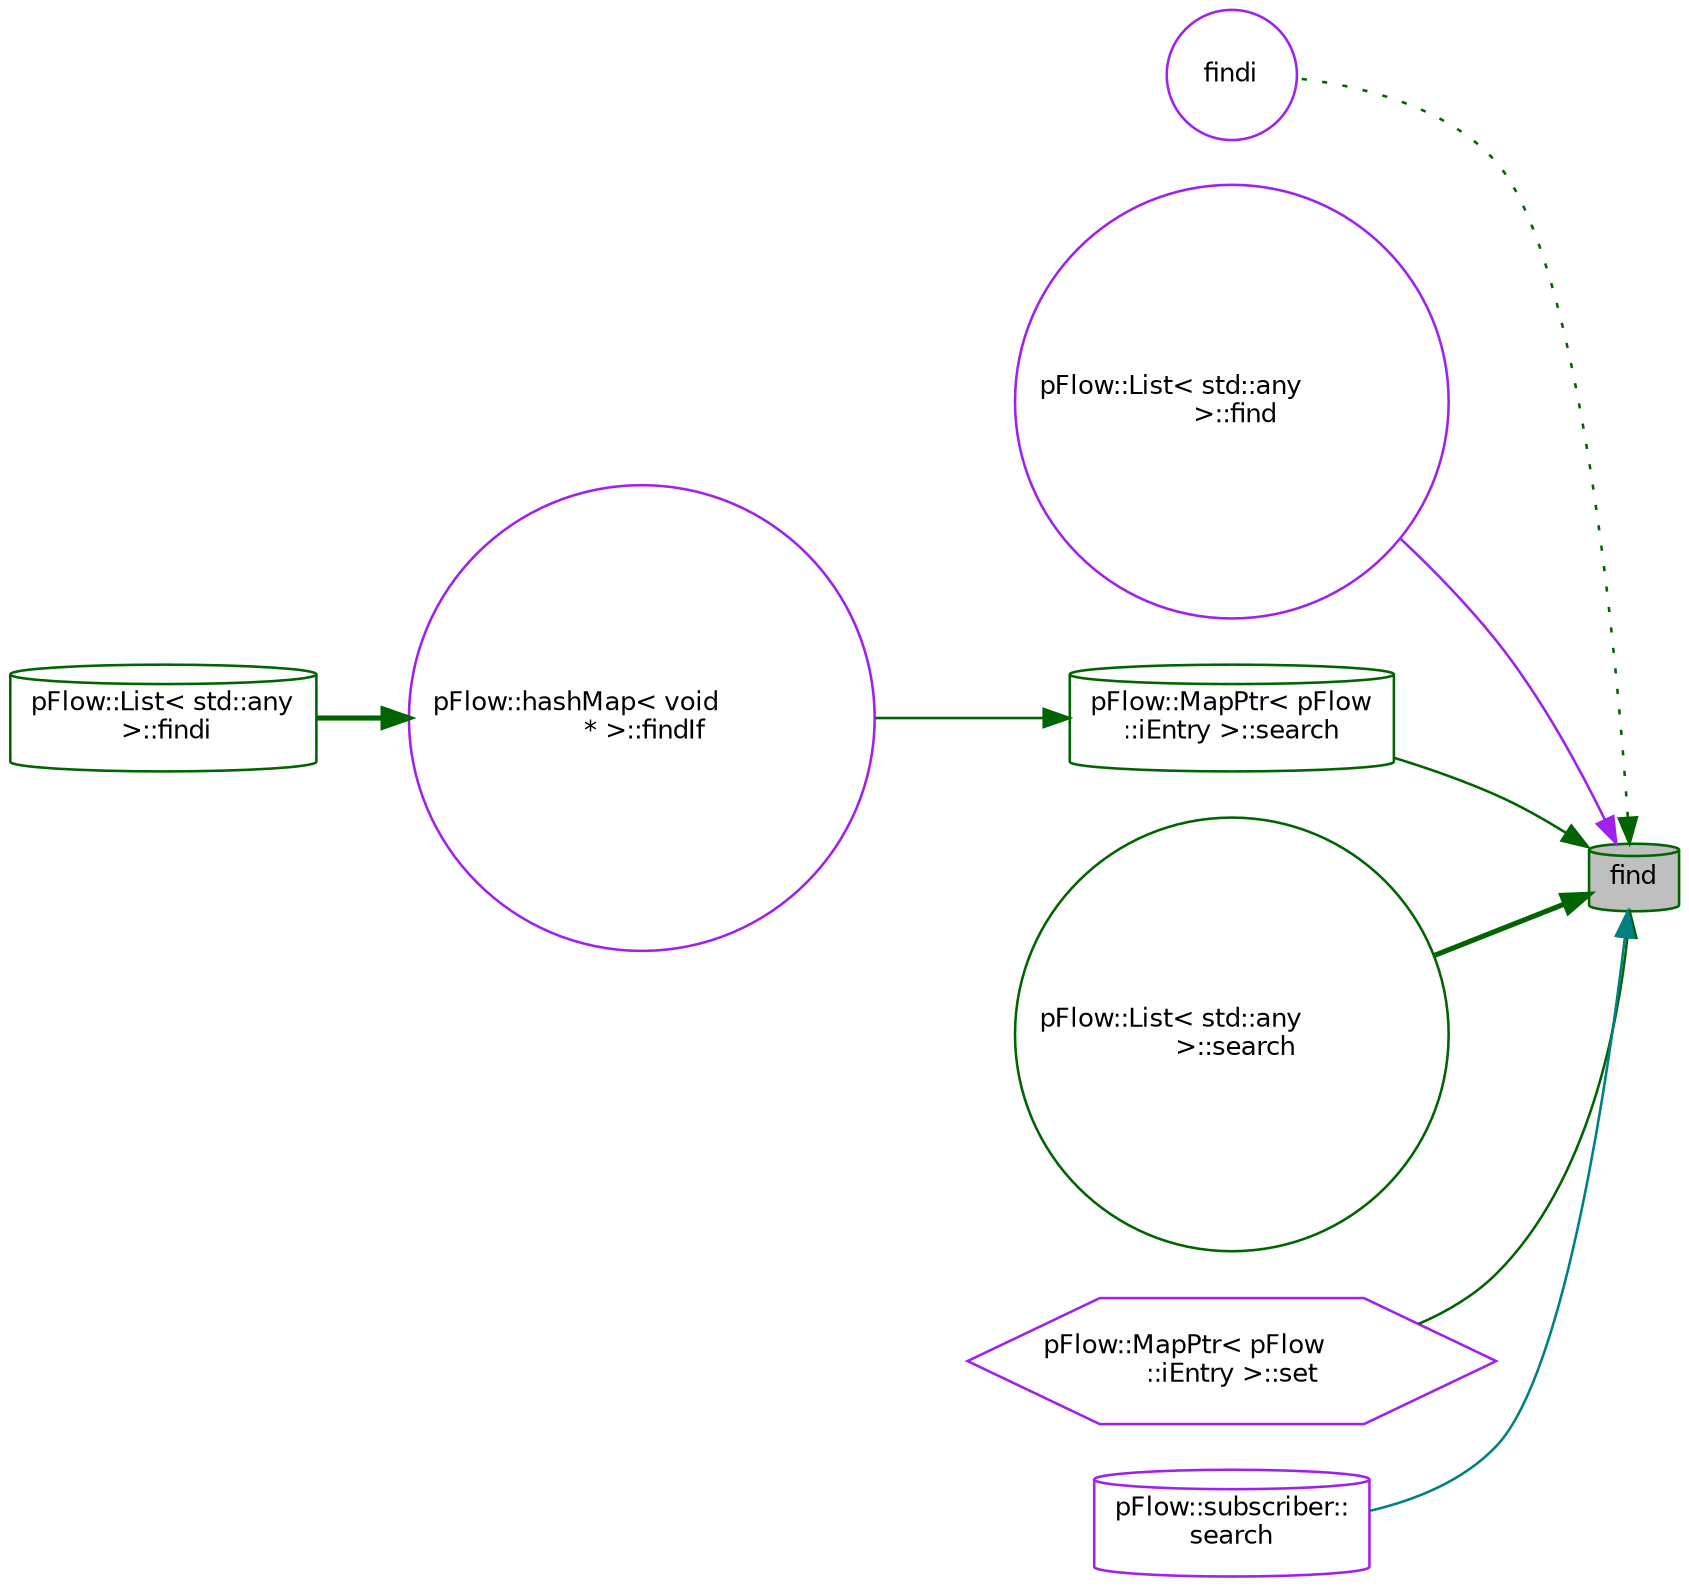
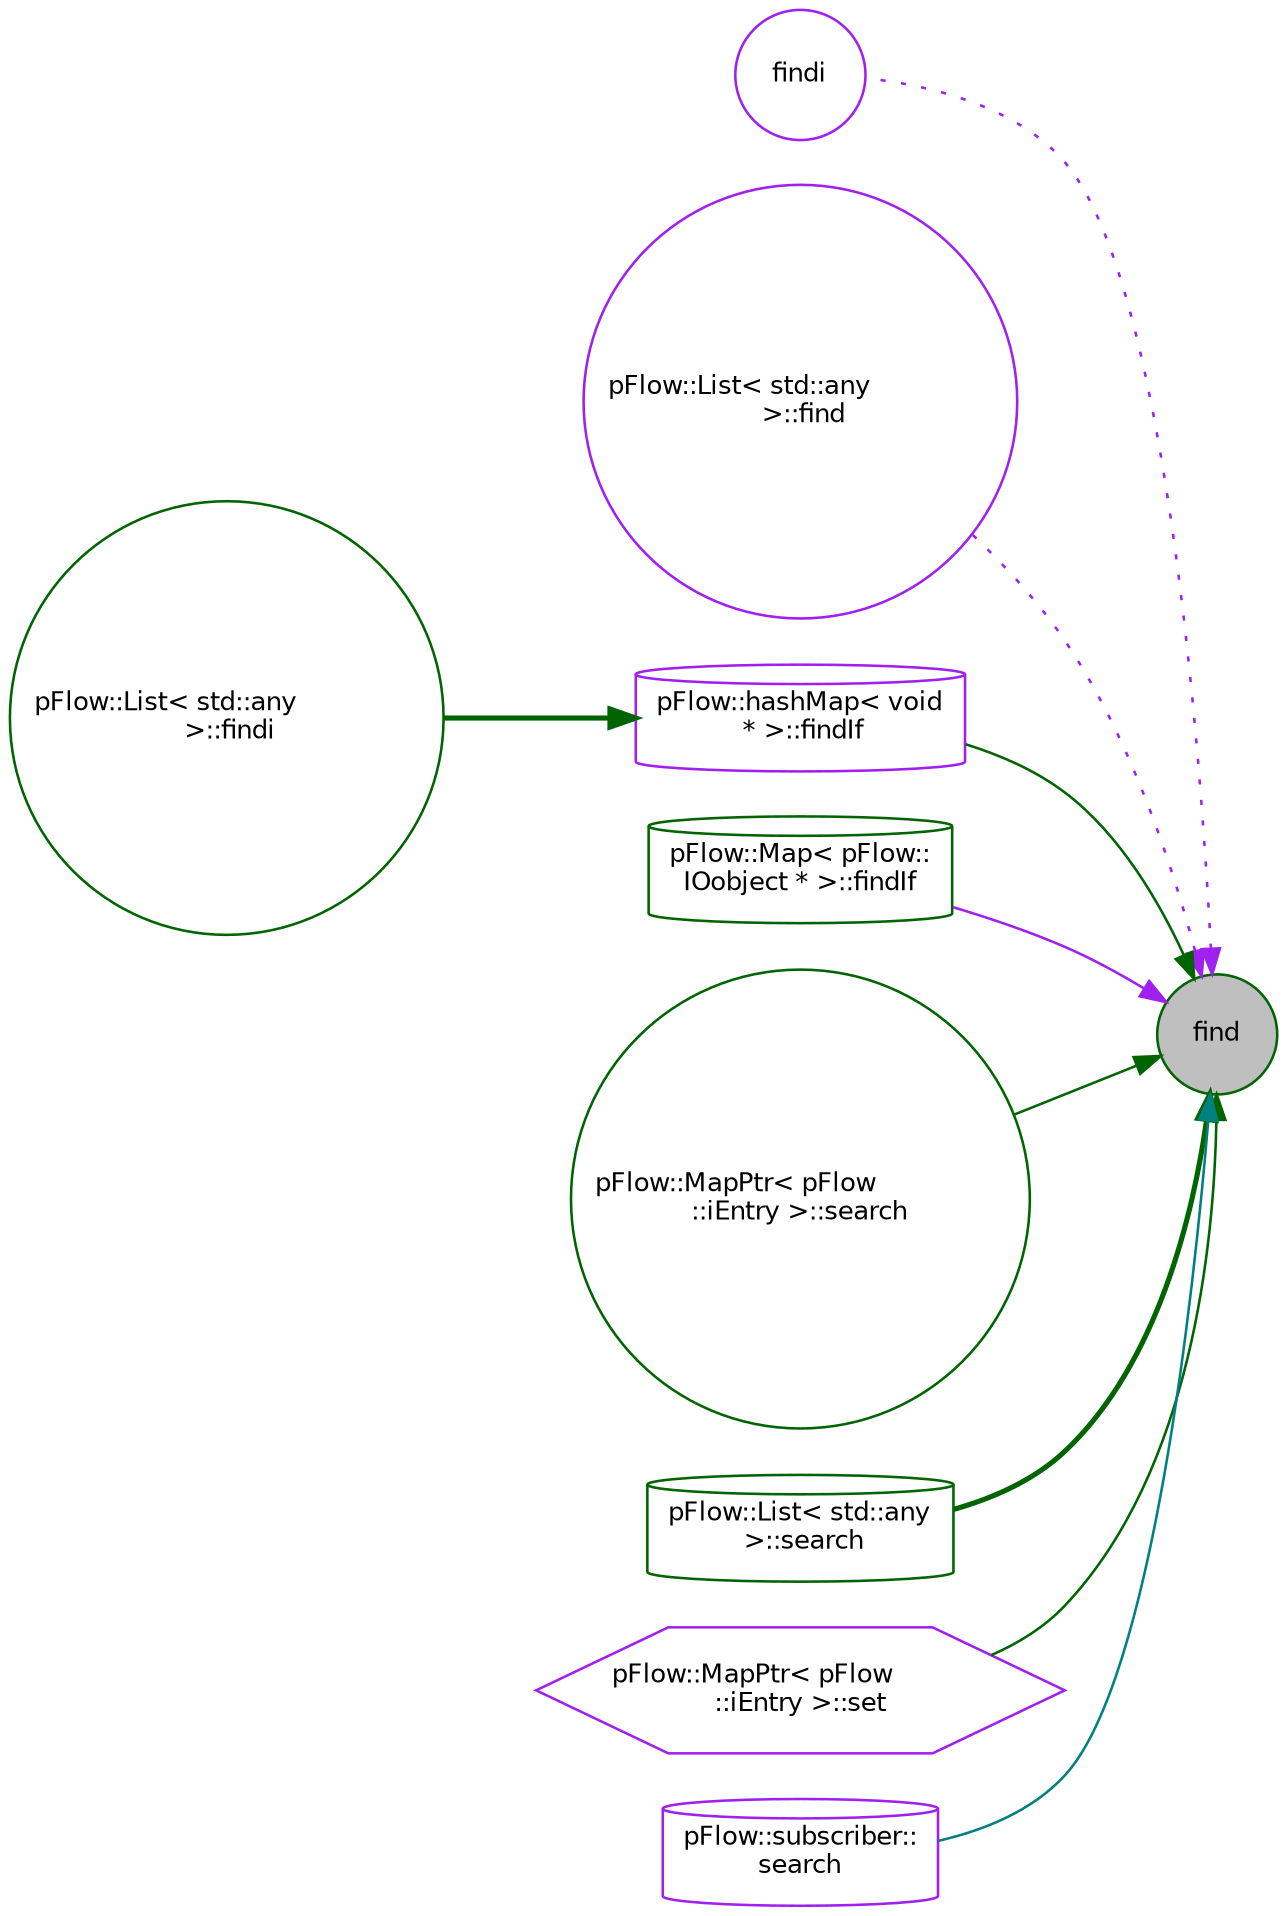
(1573, 373) -> (1157, 438)
(1517, 668) -> (1113, 726)
(163, 718) -> (227, 718)
(642, 718) -> (800, 718)
(959, 718) -> (1099, 824)
(1232, 718) -> (800, 1199)
none -> (800, 870)
(1634, 878) -> (1217, 1034)
(1232, 1034) -> (800, 1528)
